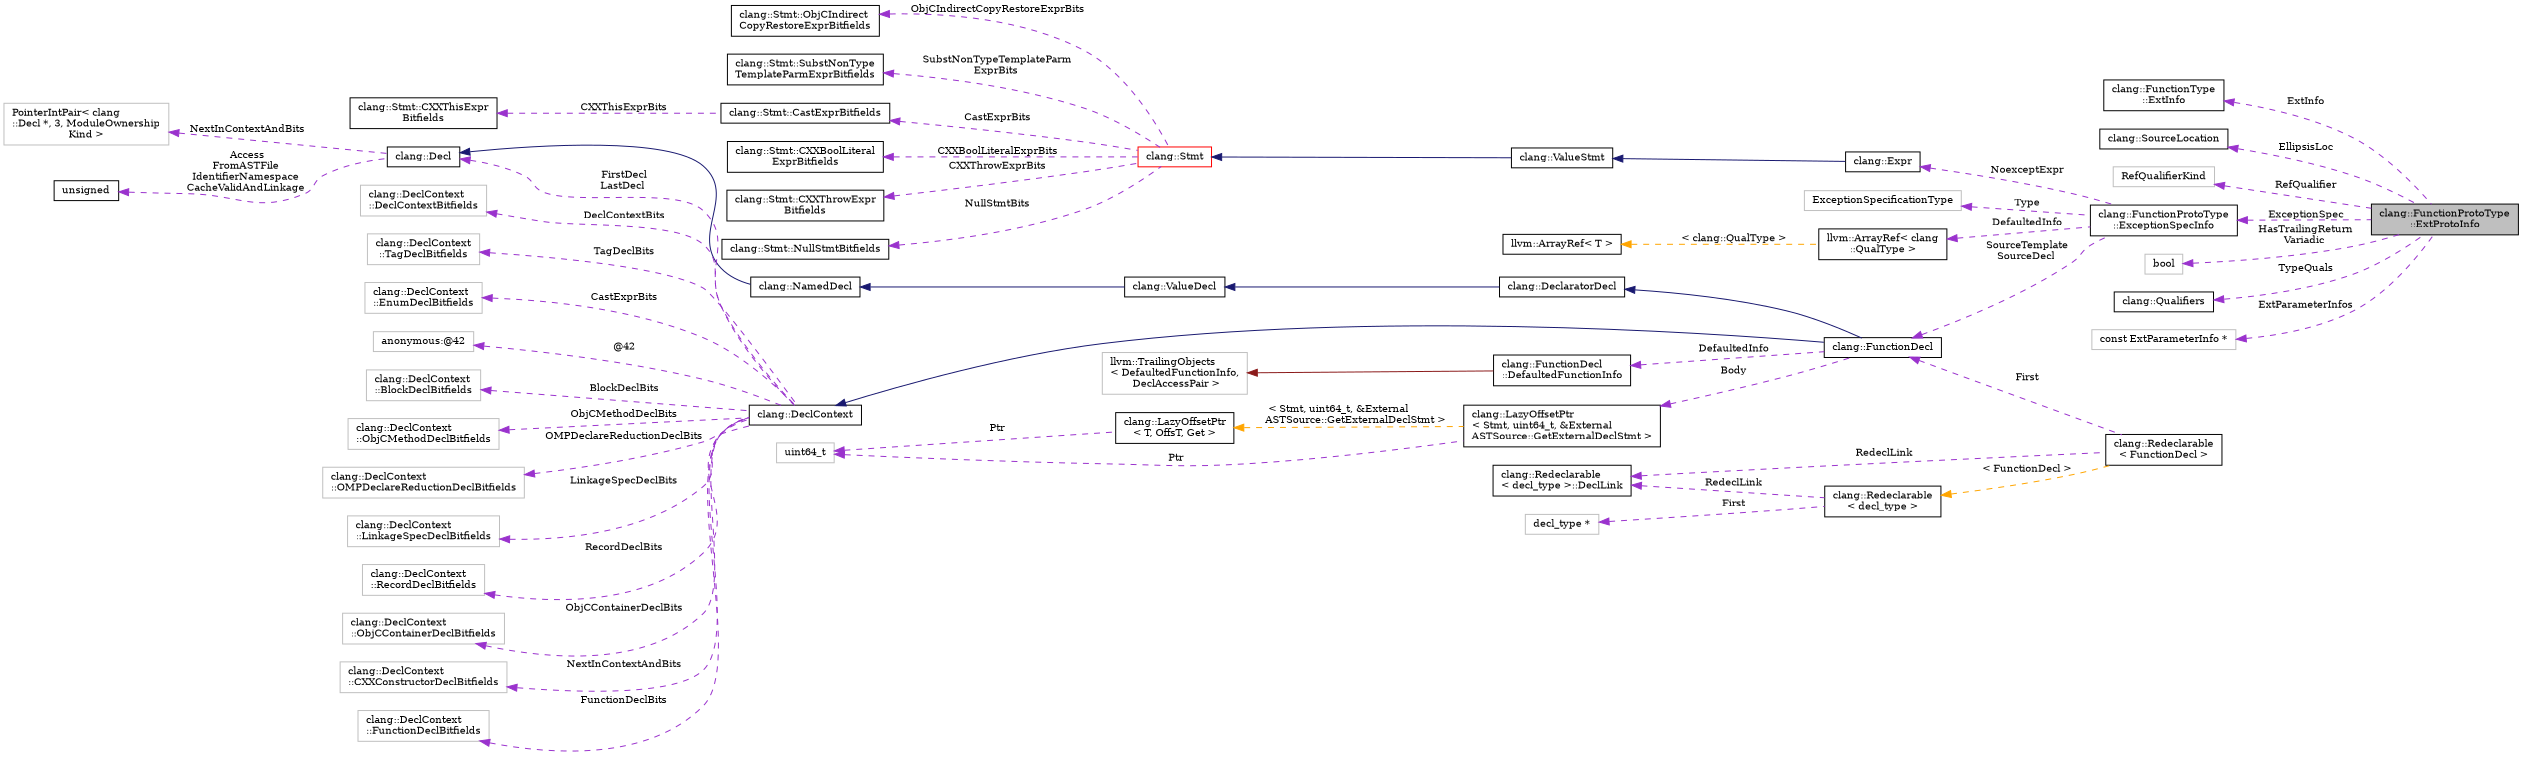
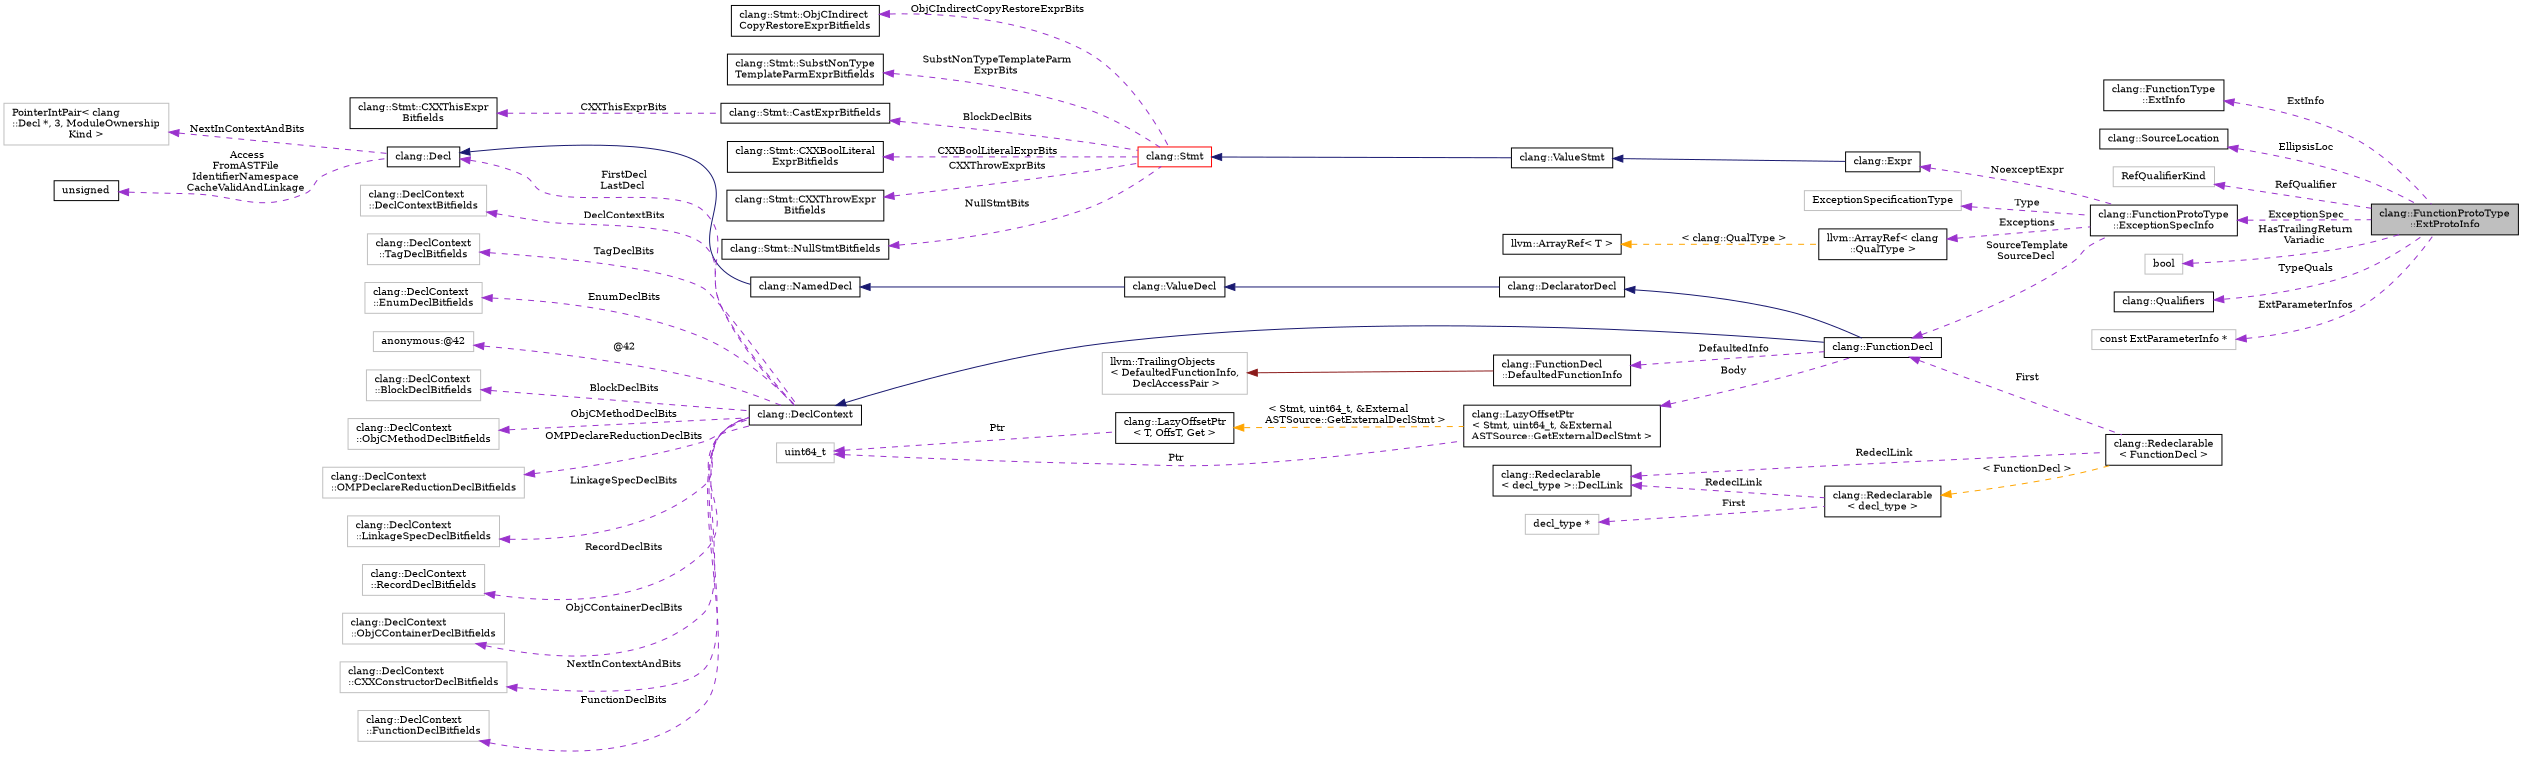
(996, 118) -> (996, 118)
(2026, 223) -> (2026, 223)
(623, 297) -> (623, 297)
